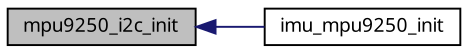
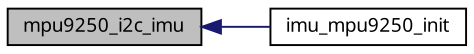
(102, 27) -> (105, 27)
